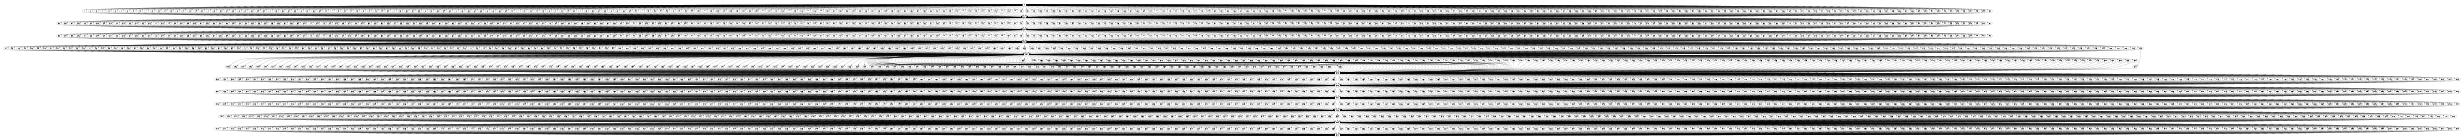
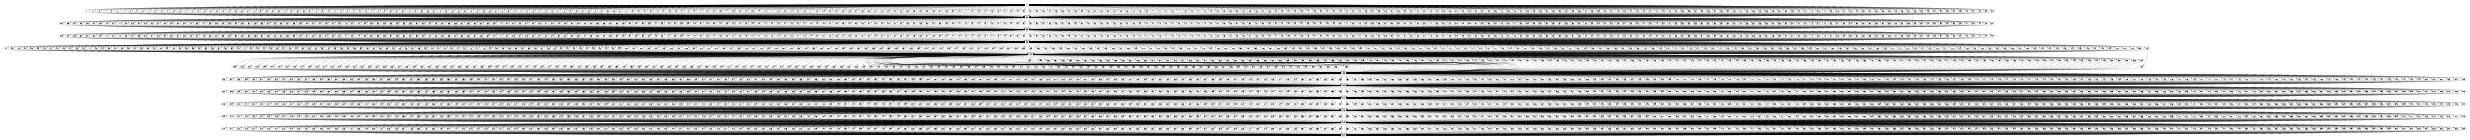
none -> (367, 48)
none -> (246, 117)
